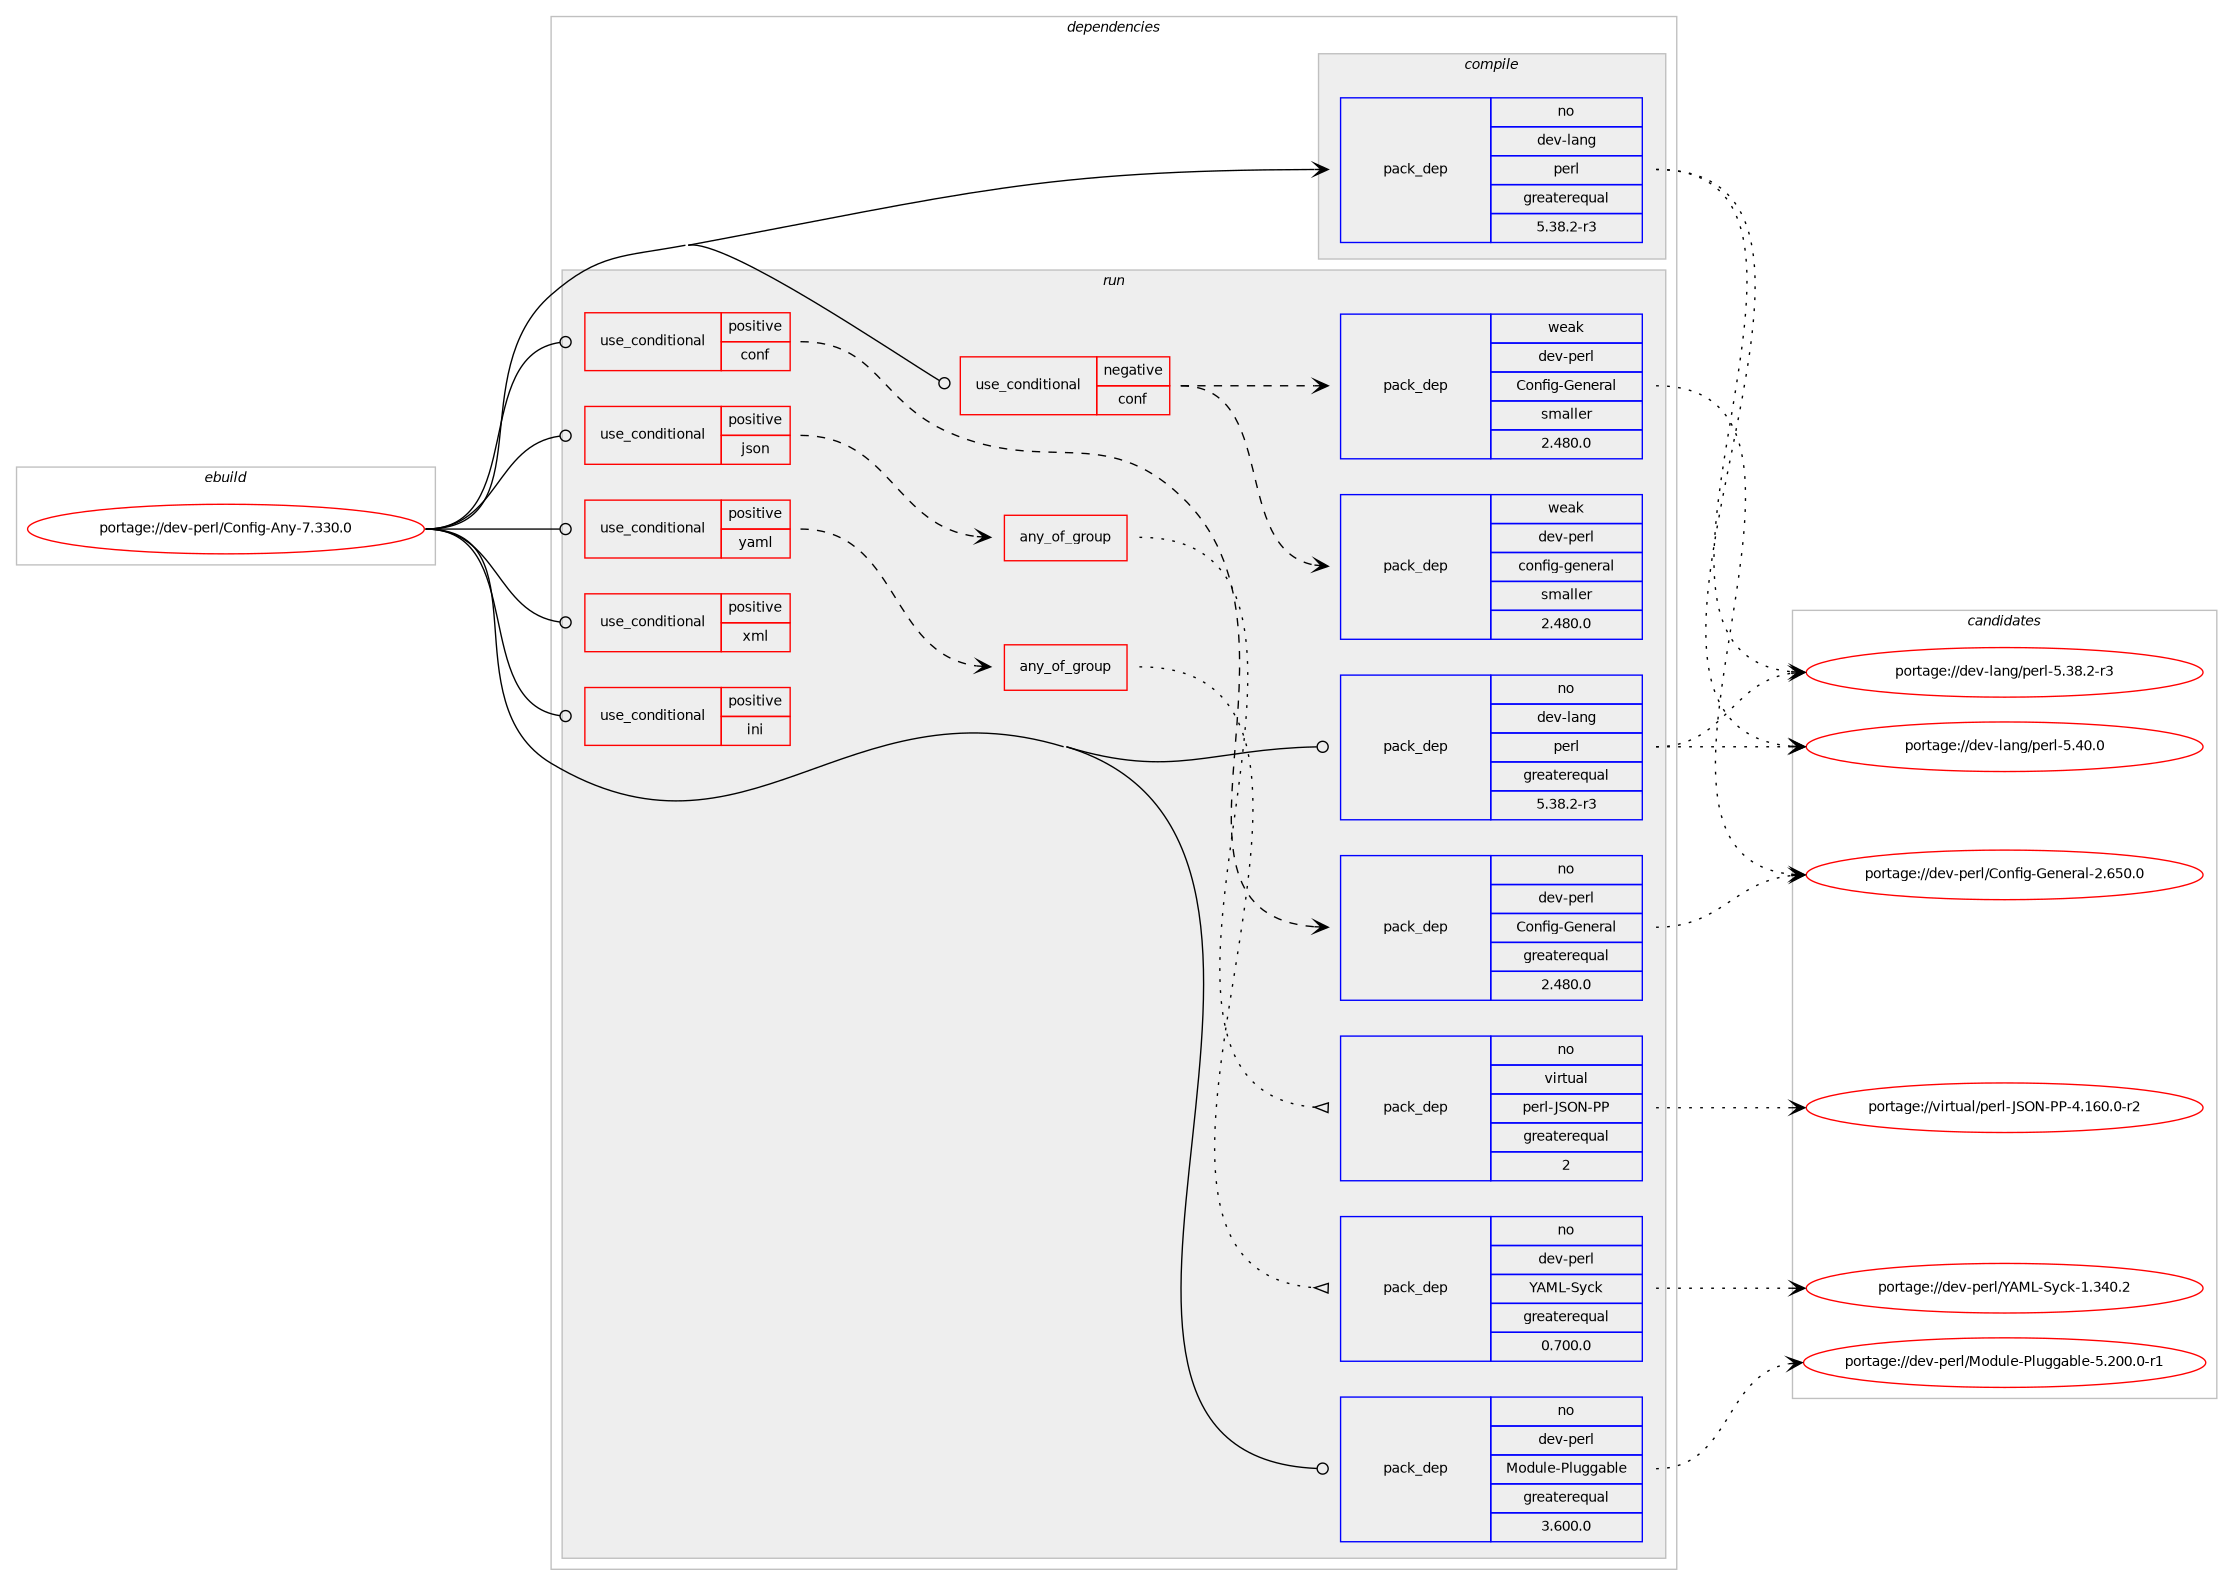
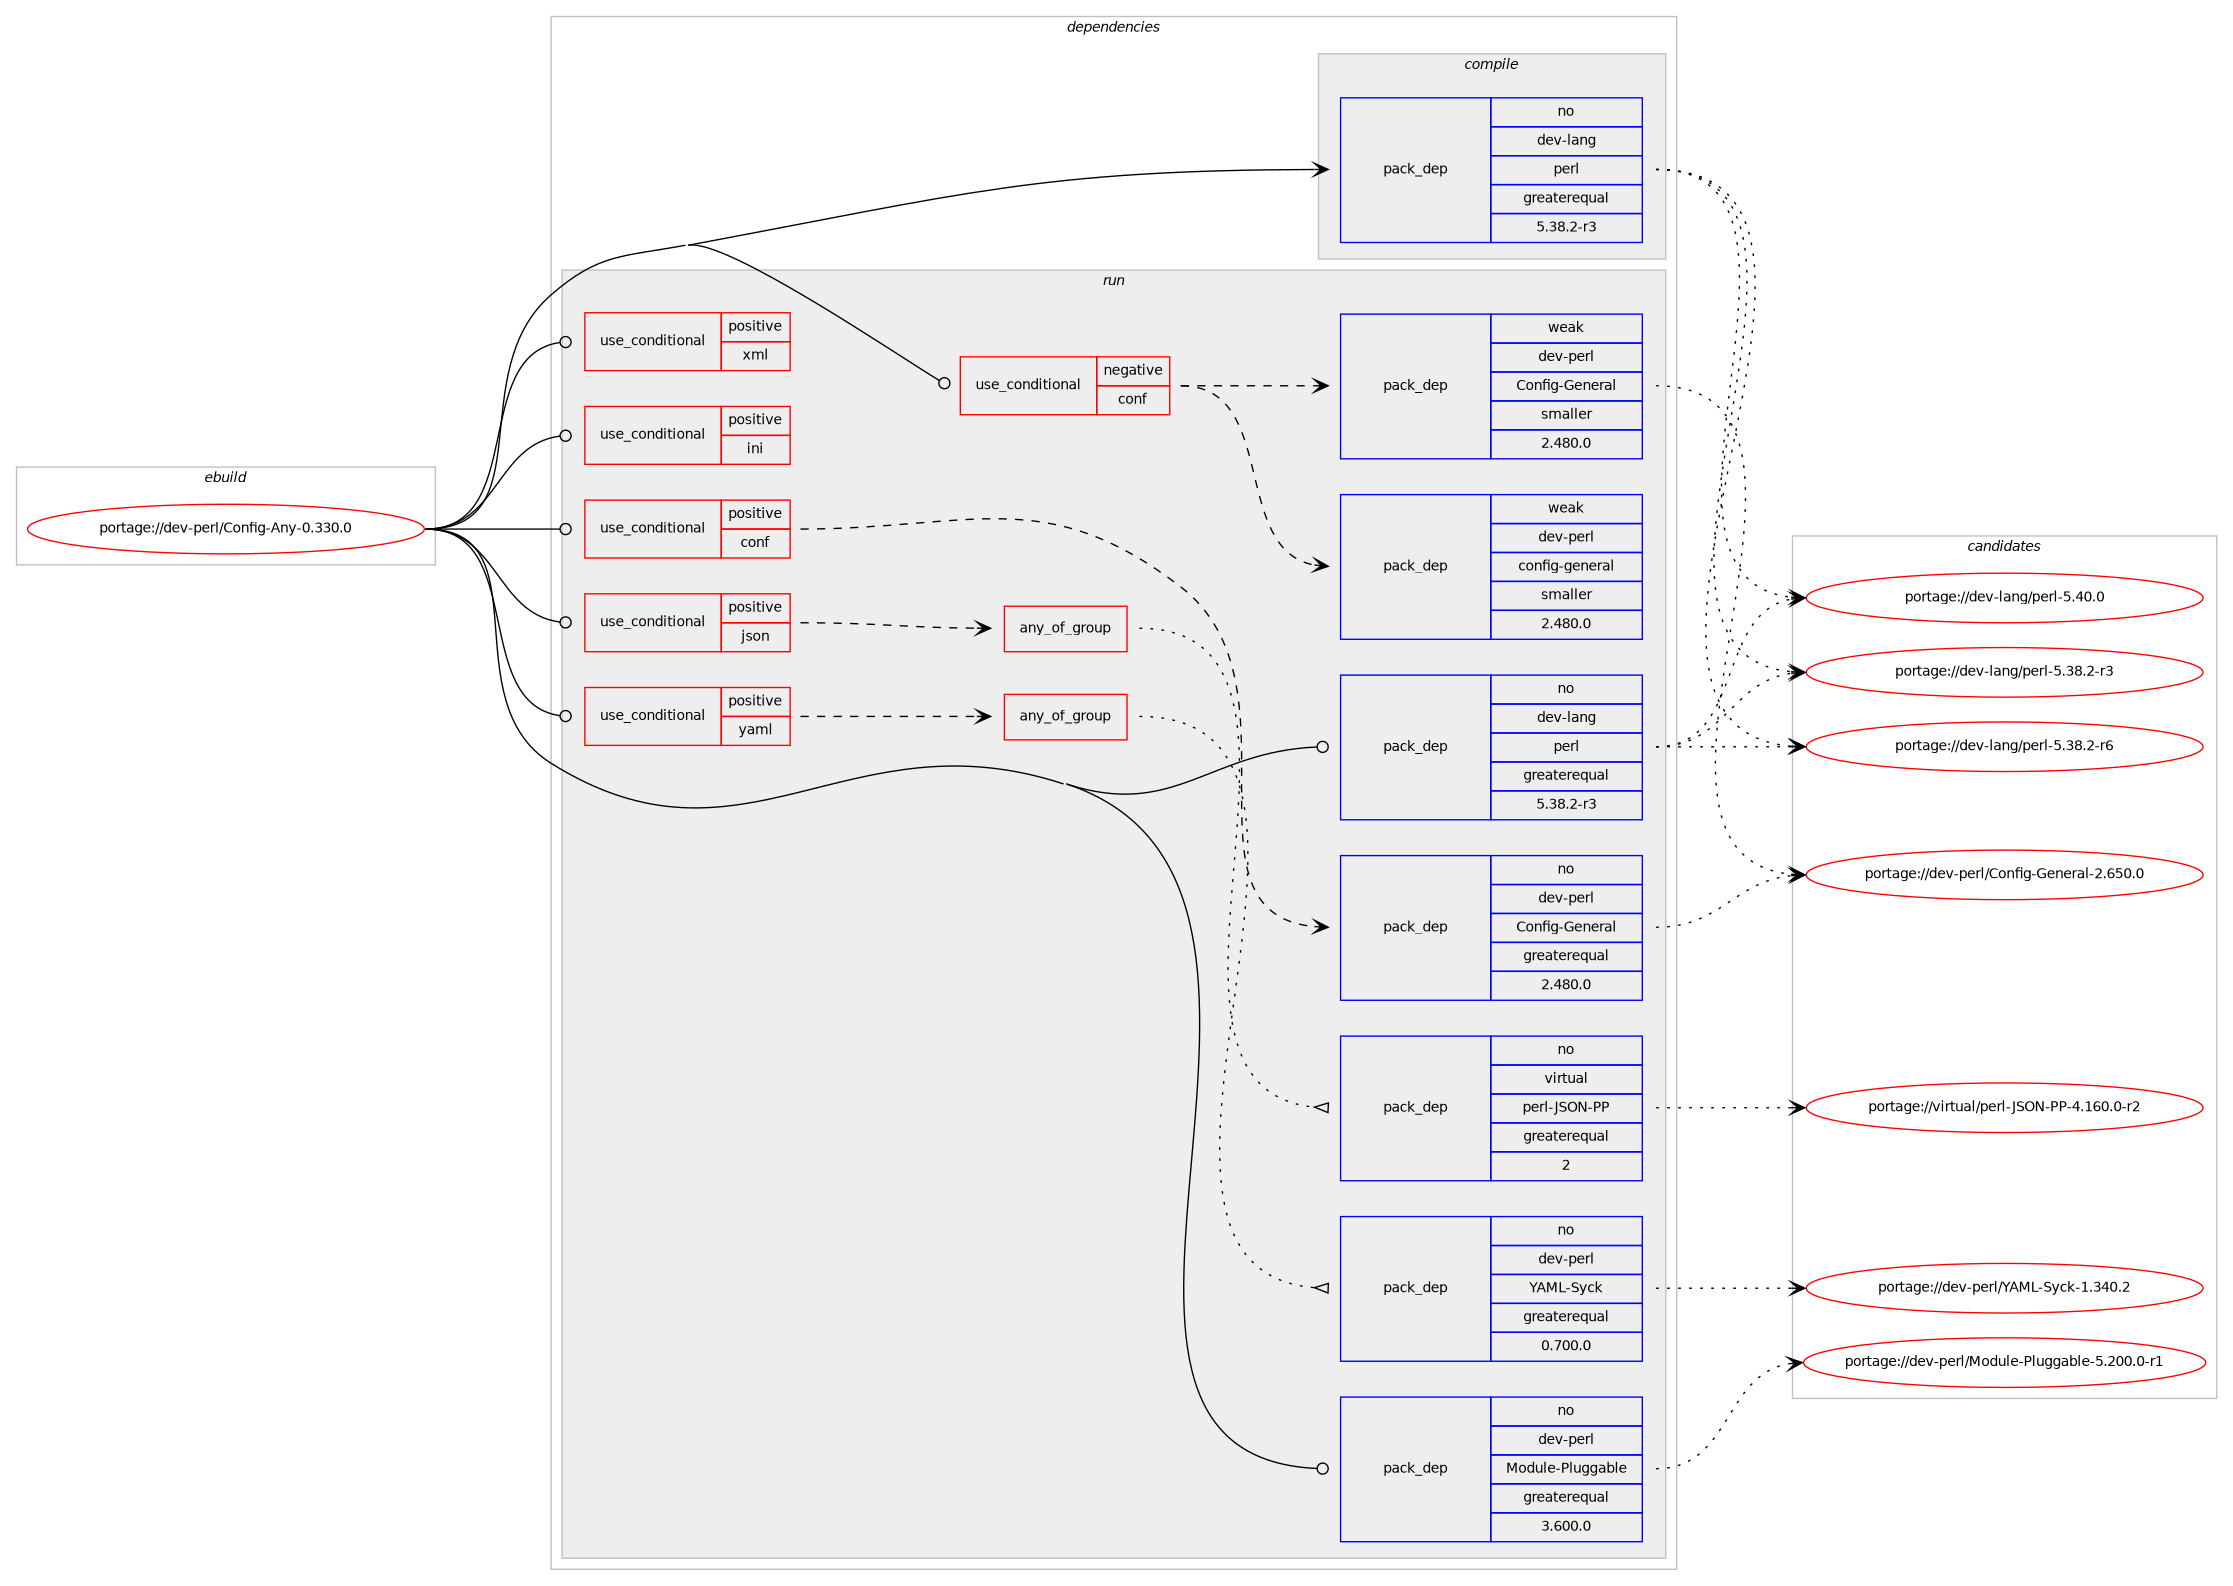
(226, 529) -> (226, 529)
none -> (2005, 747)
